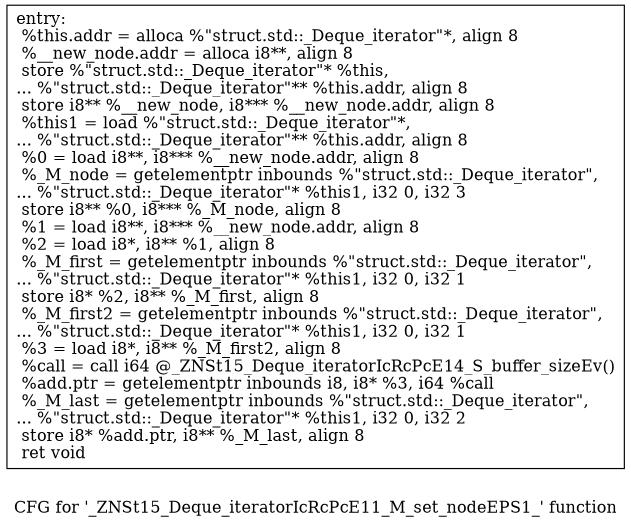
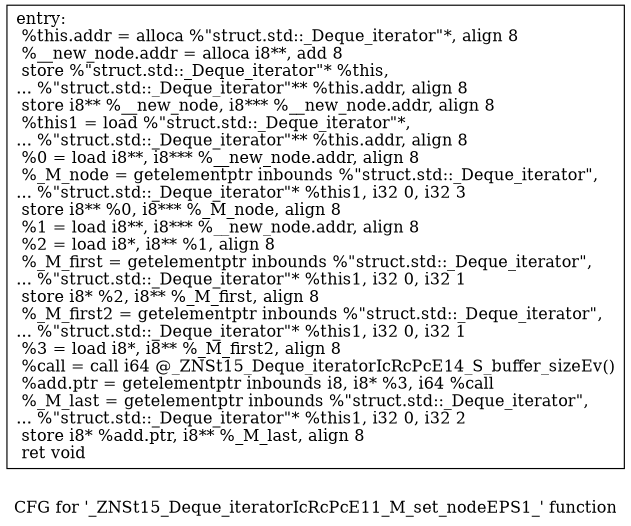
(185, 54) -> (180, 54)
